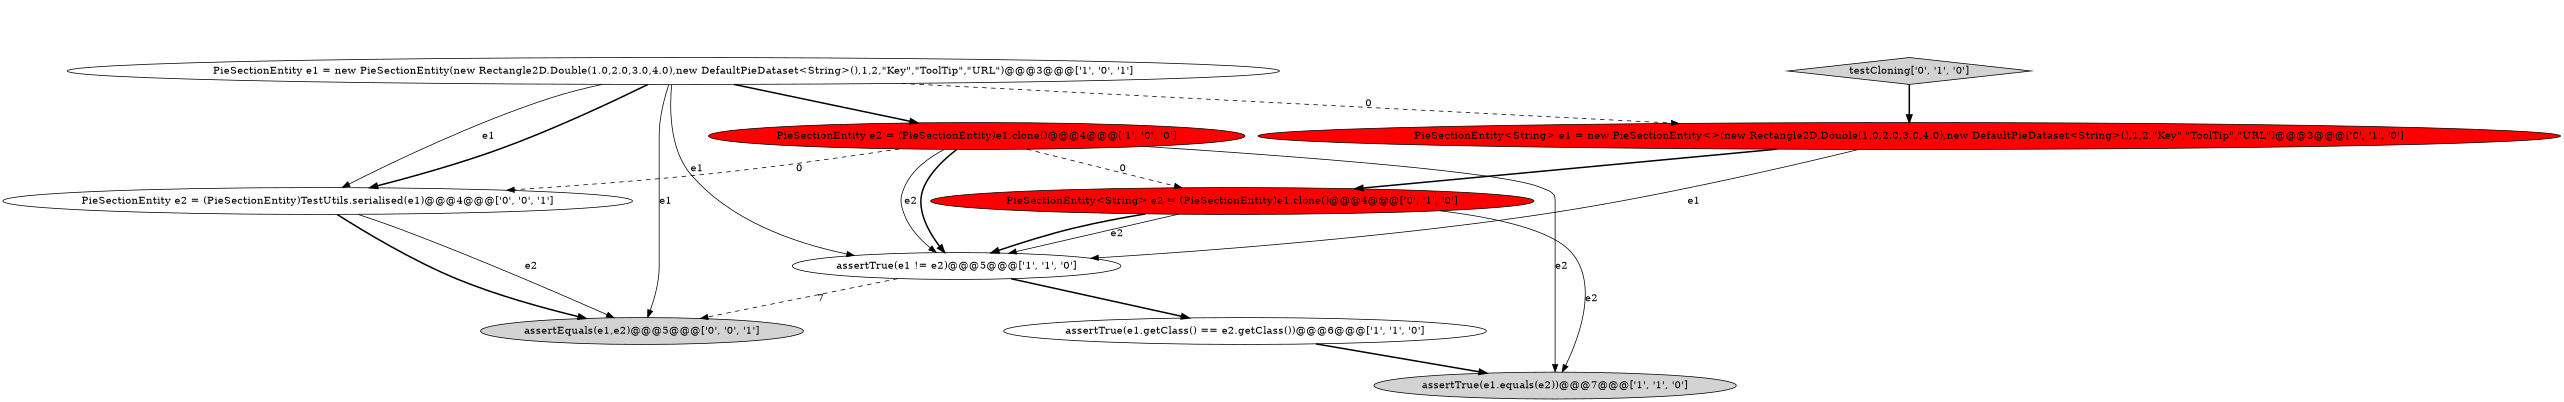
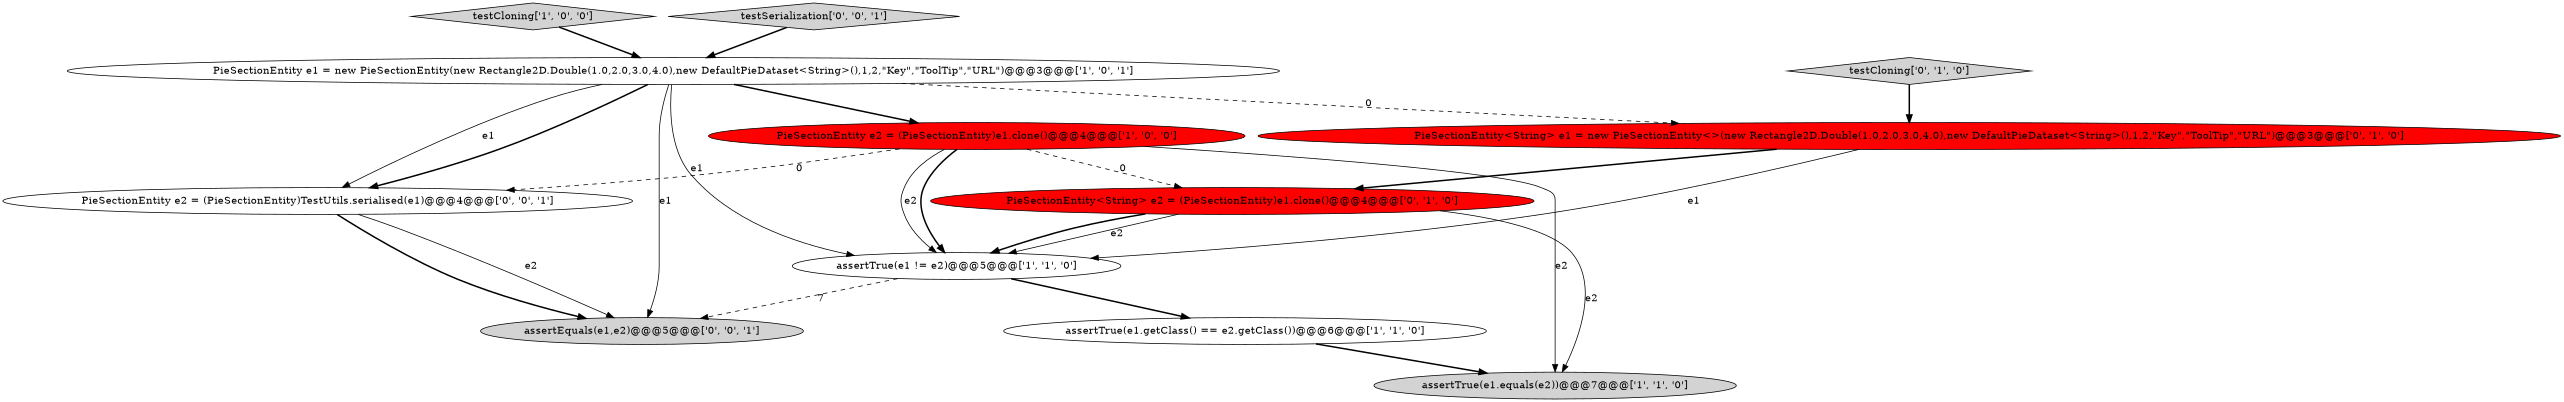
none -> (533, 16)
none -> (814, 16)
